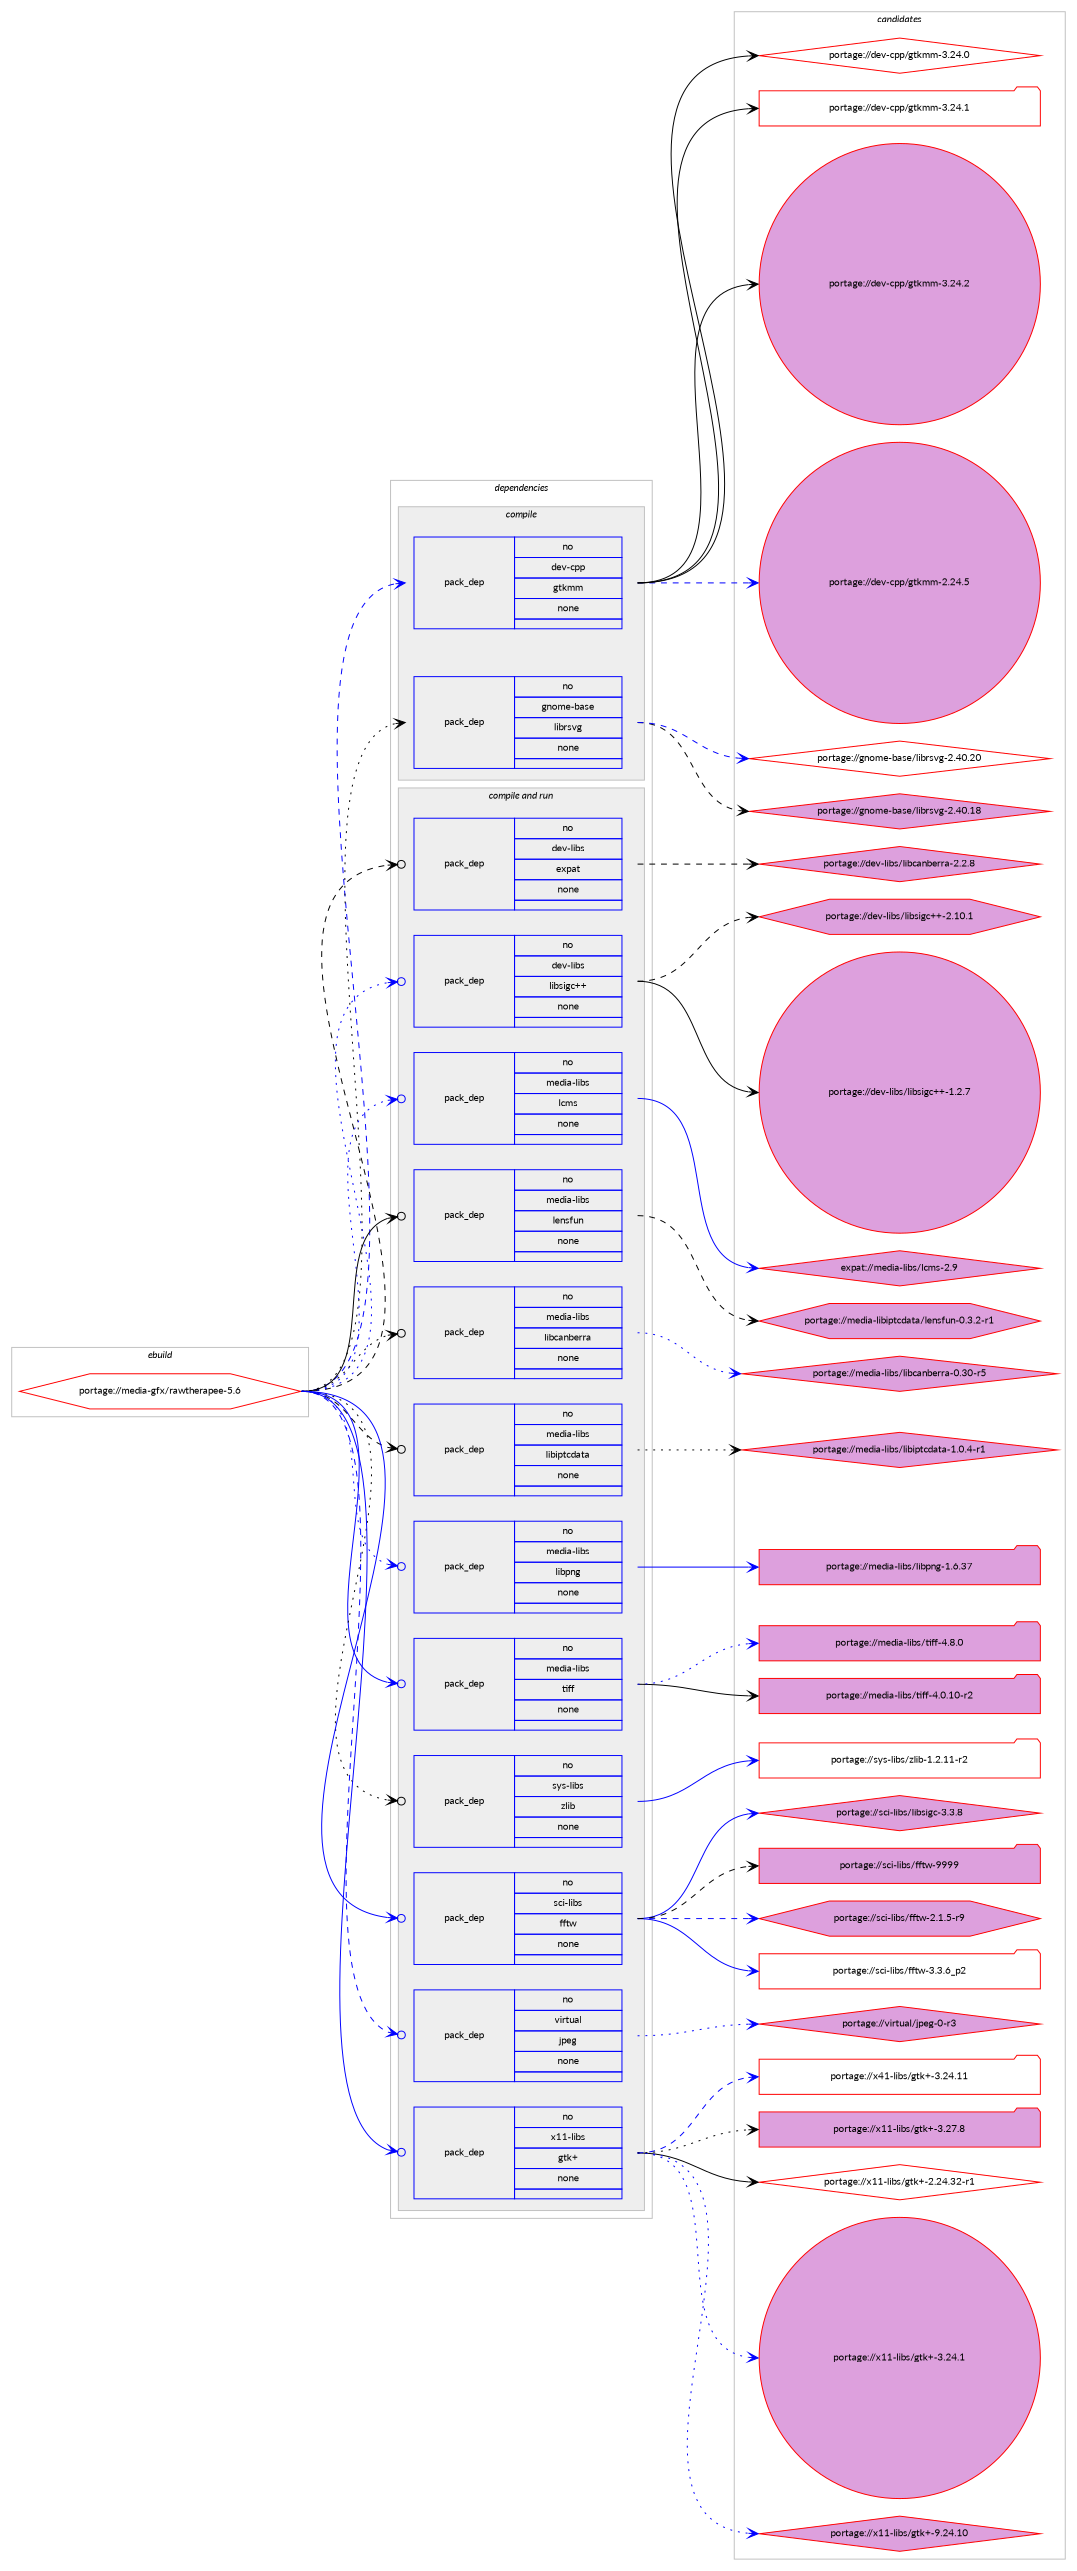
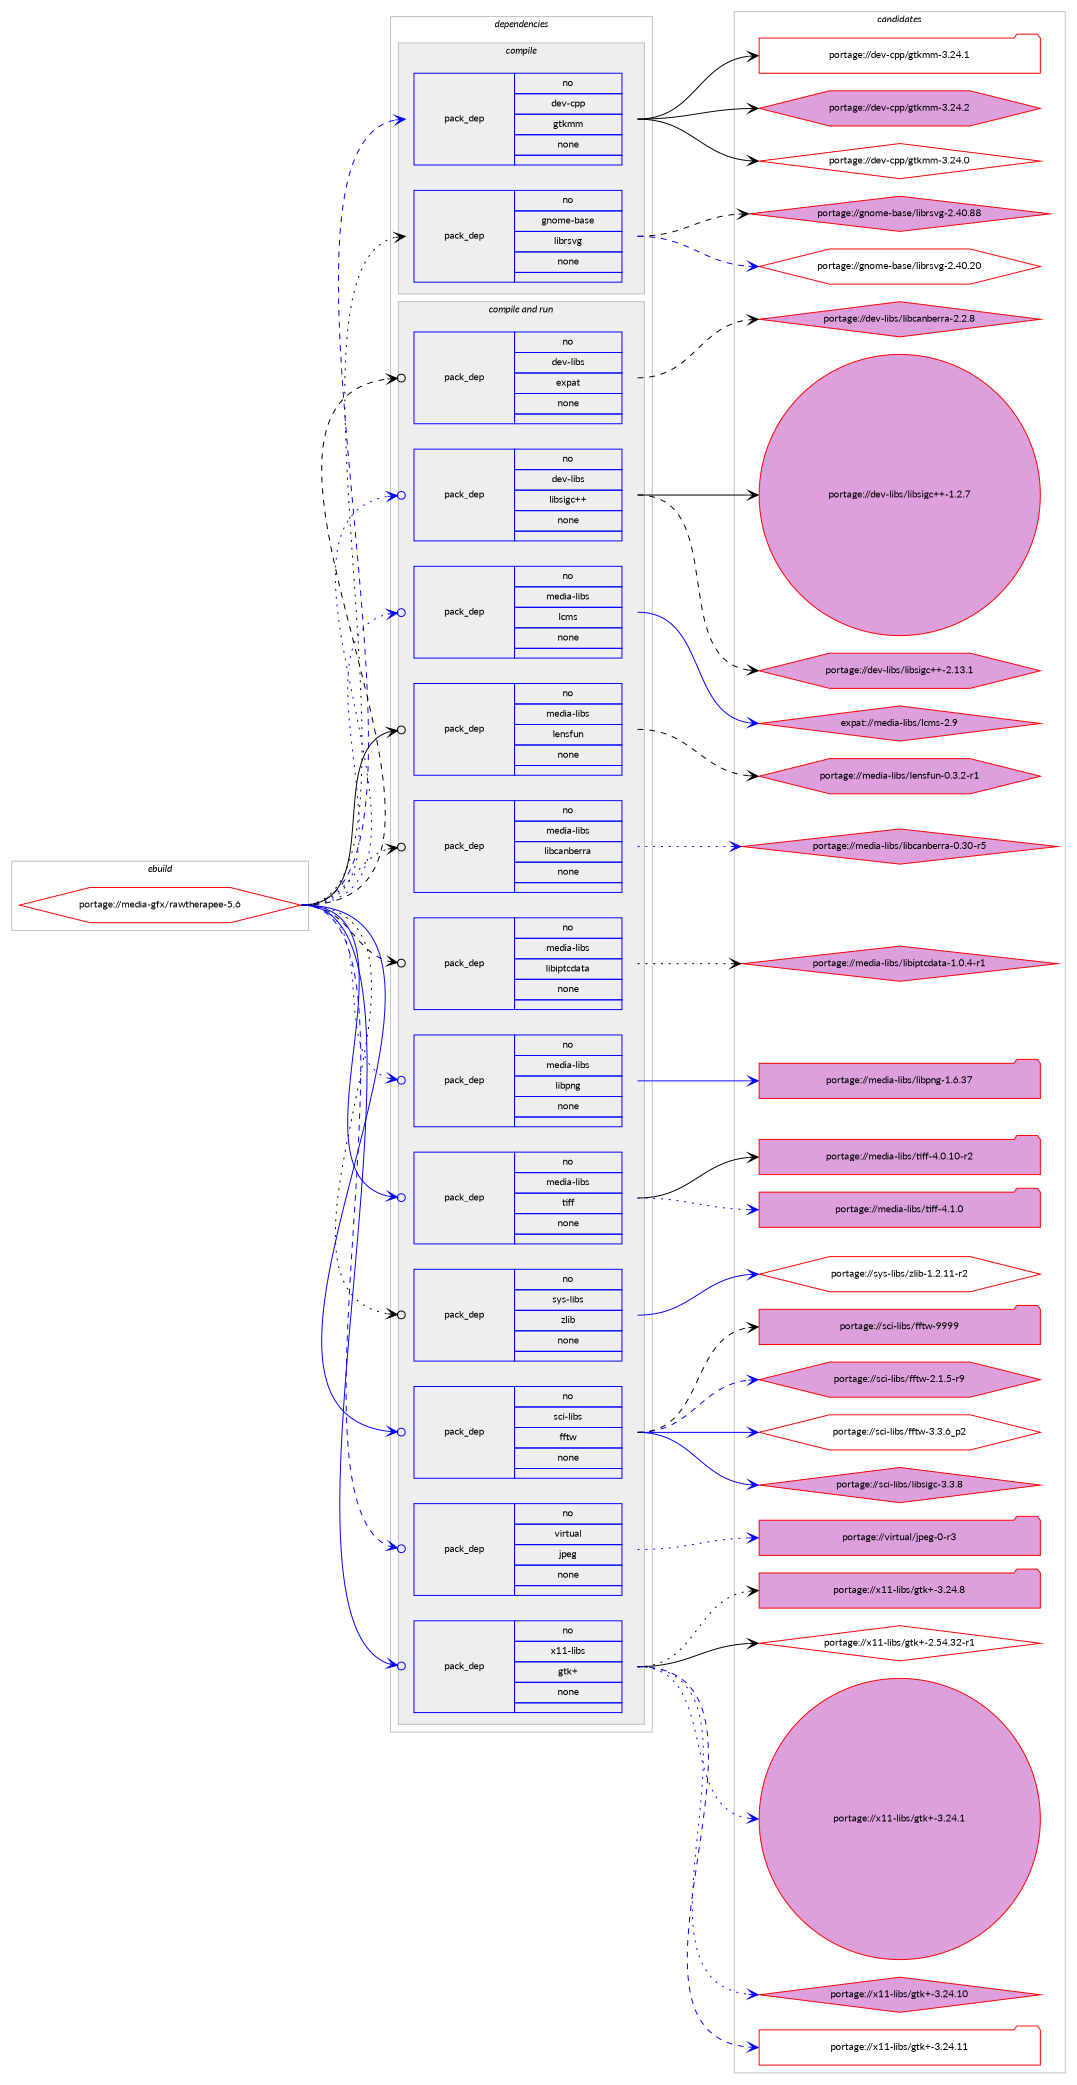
(900, 284) -> (900, 108)
(900, 583) -> none
(900, 759) -> (900, 267)
(900, 811) -> (900, 214)
(900, 917) -> (900, 671)
(900, 1321) -> (900, 776)
(900, 1643) -> (900, 1210)
(900, 1760) -> (900, 1274)
(900, 1971) -> (900, 1432)
(900, 2024) -> (900, 1538)
(900, 2077) -> (900, 2047)
(900, 2130) -> (900, 1591)
(900, 2182) -> (900, 1643)
(900, 2534) -> (900, 1995)
